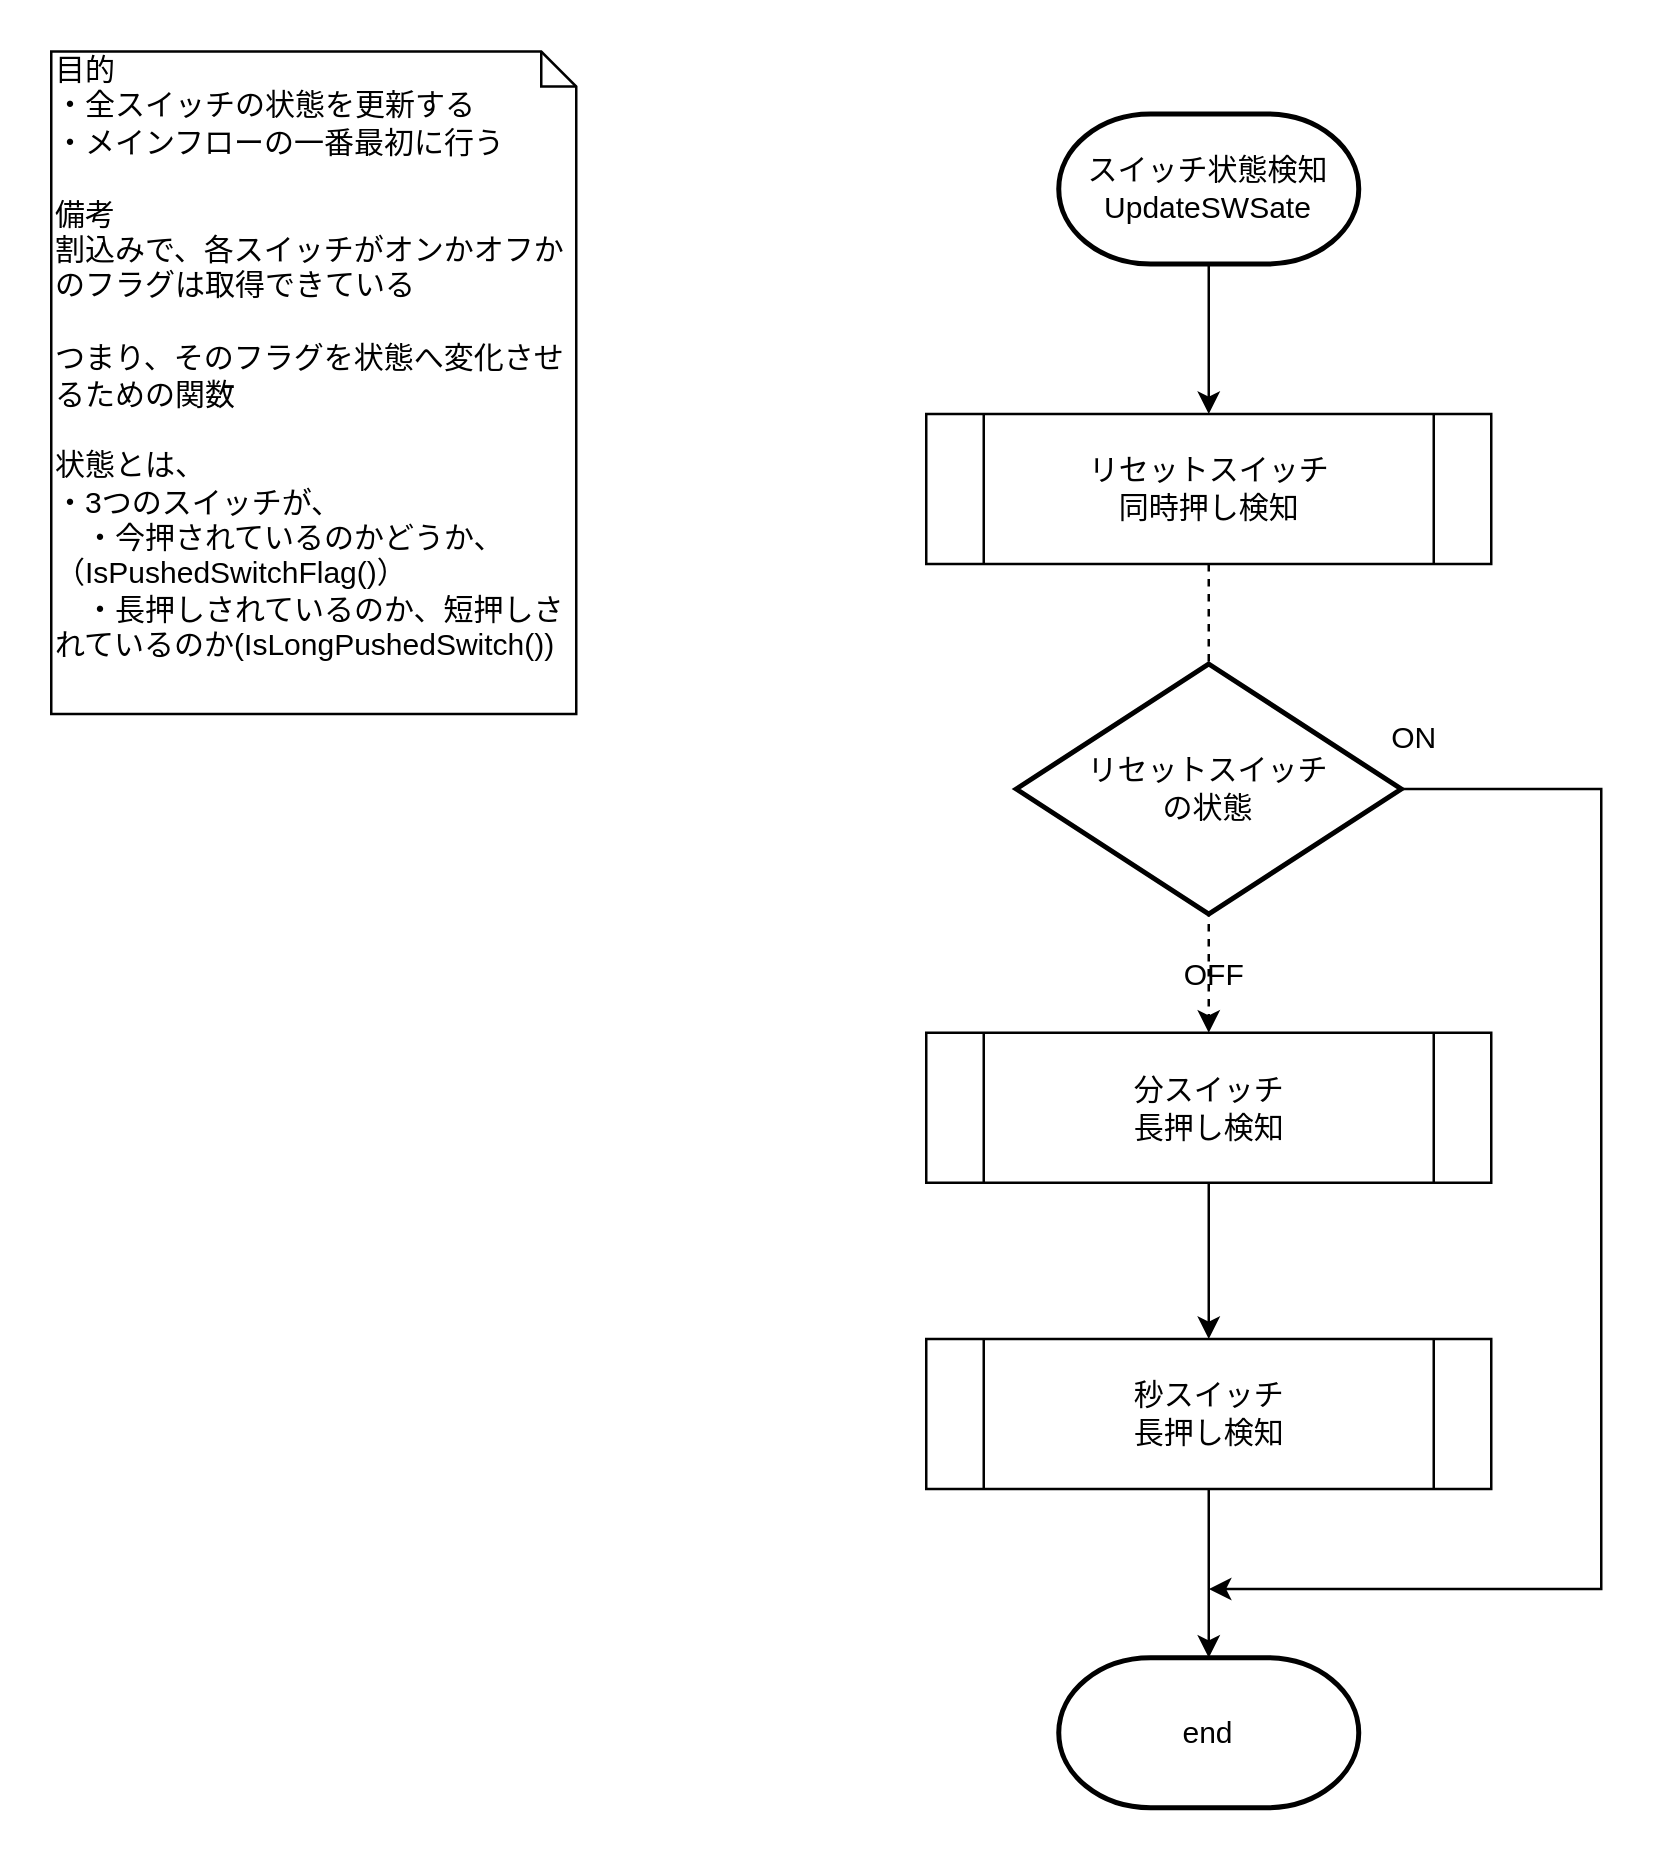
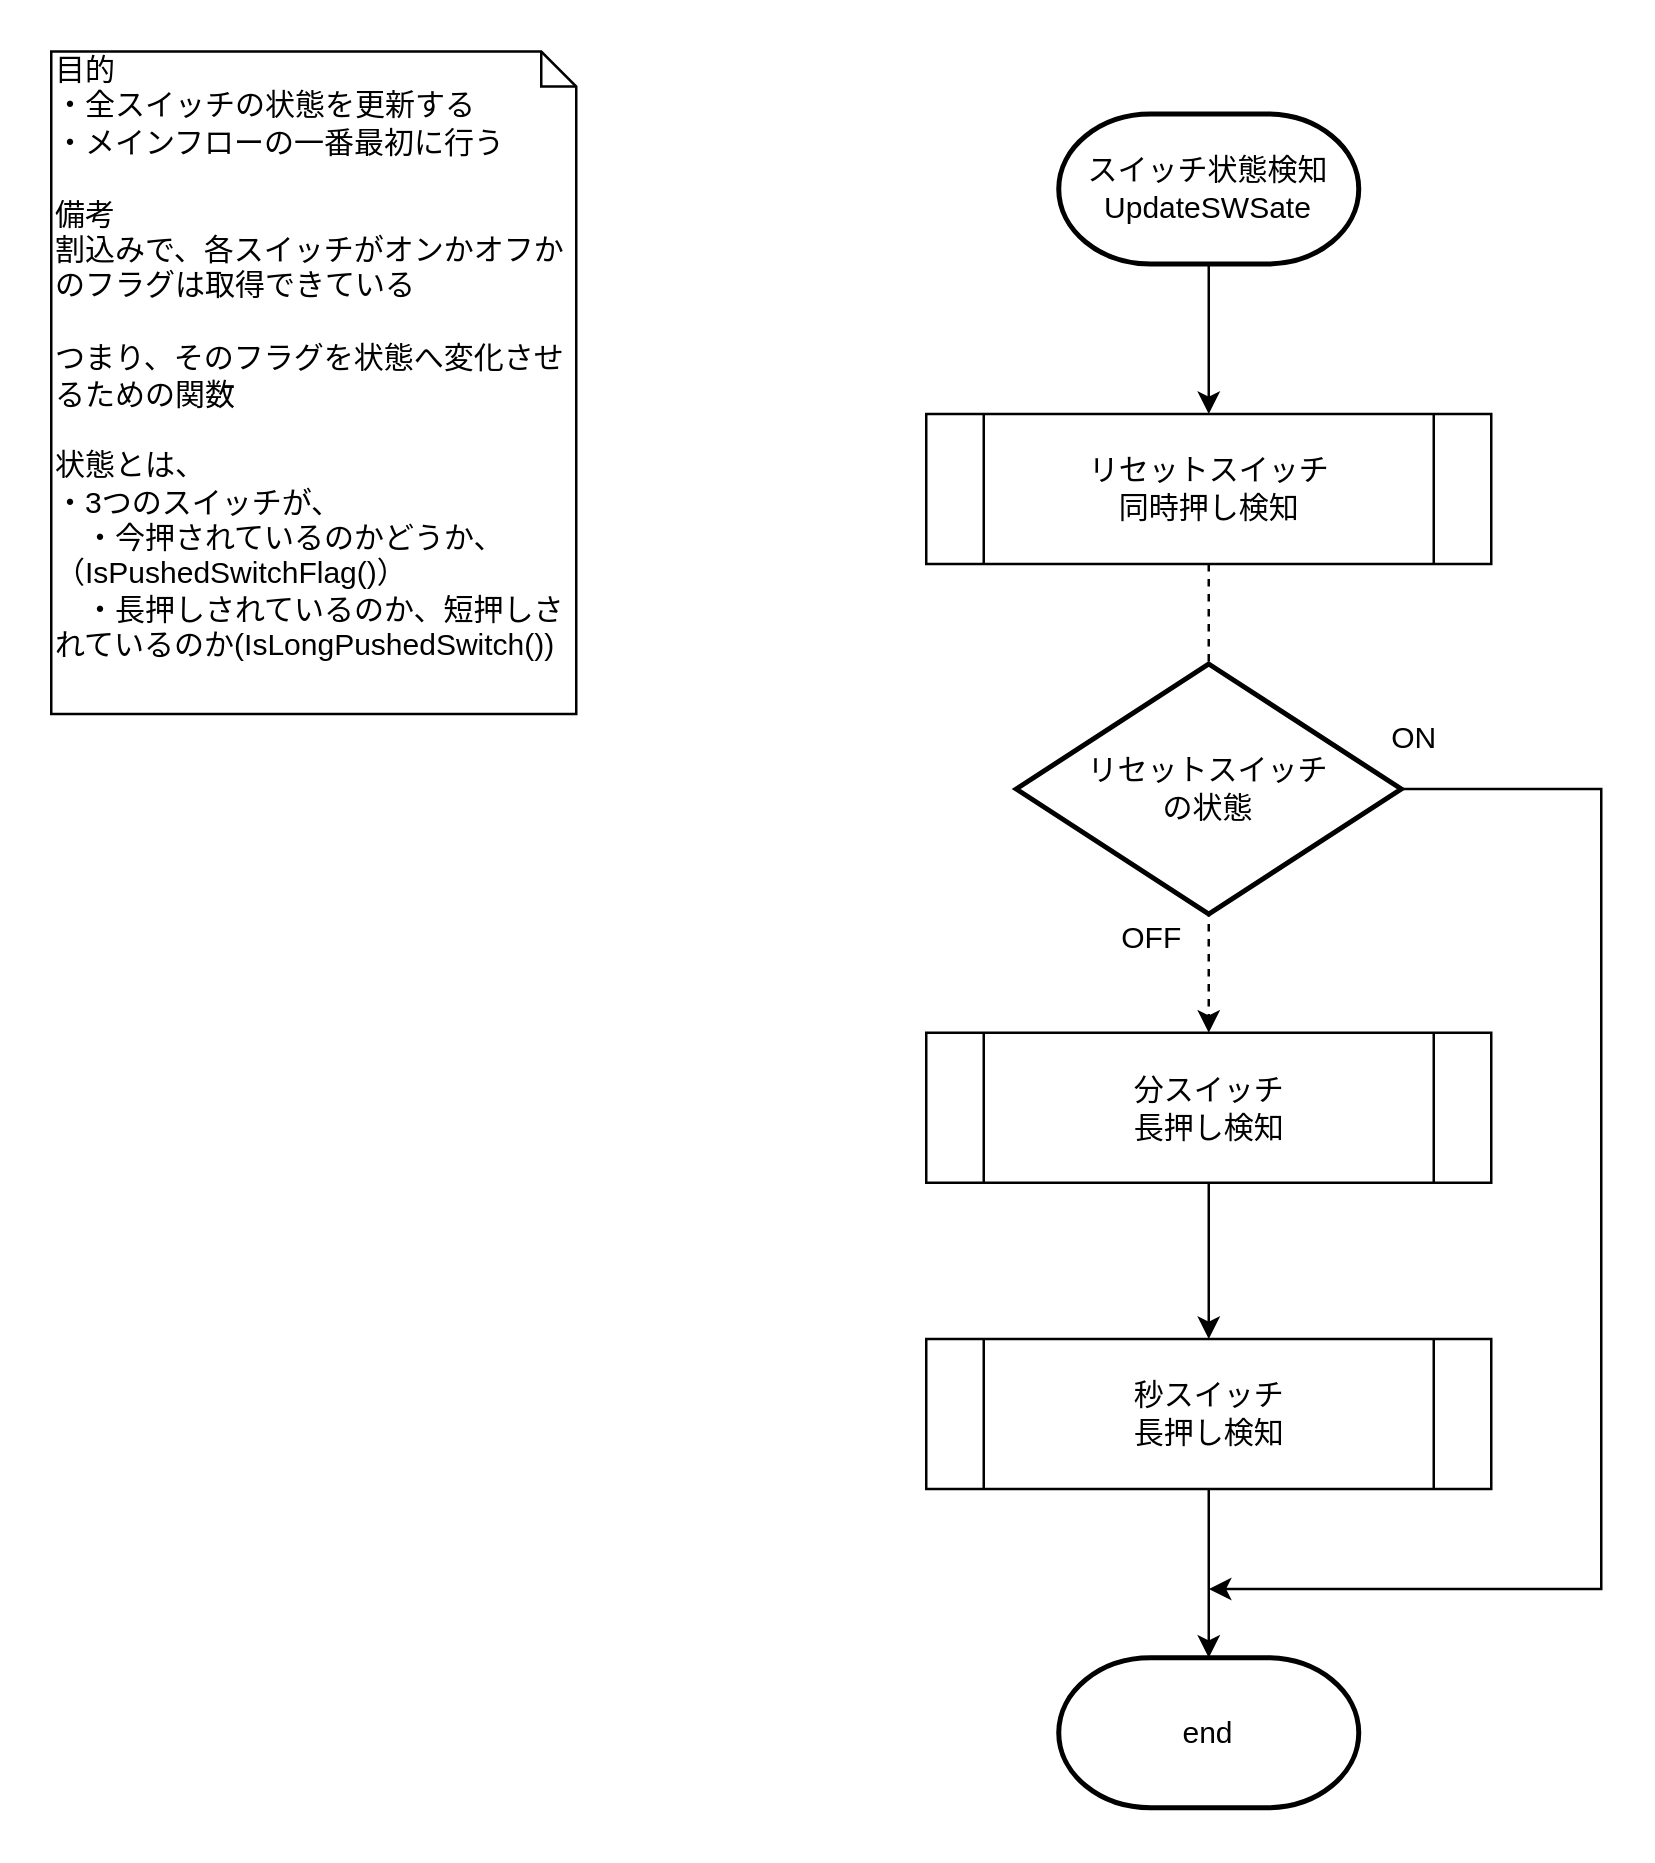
(1214, 976) -> (1151, 939)
